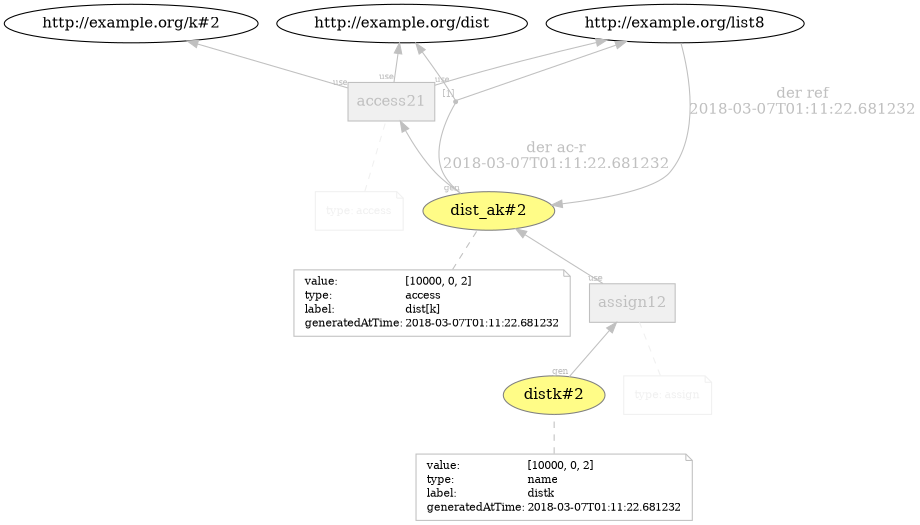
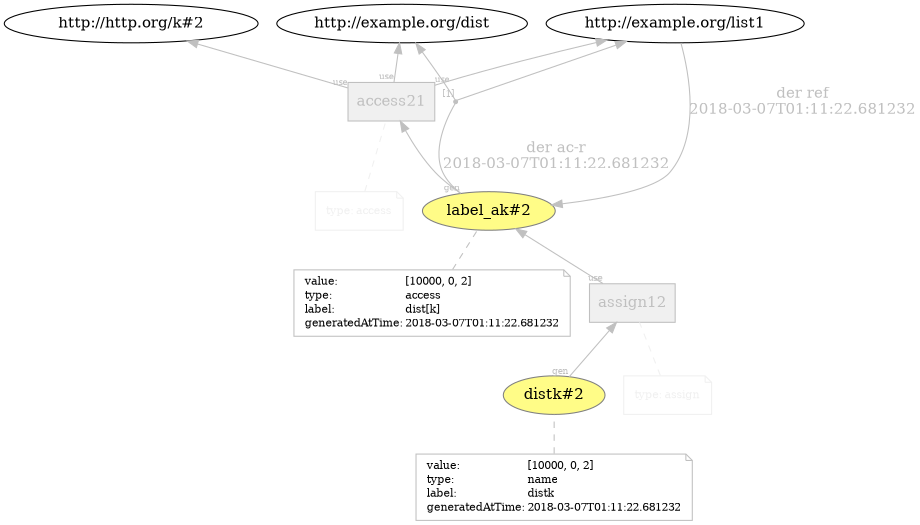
(131, 24) -> (131, 24)
(675, 24) -> (675, 24)
(489, 211) -> (489, 211)
